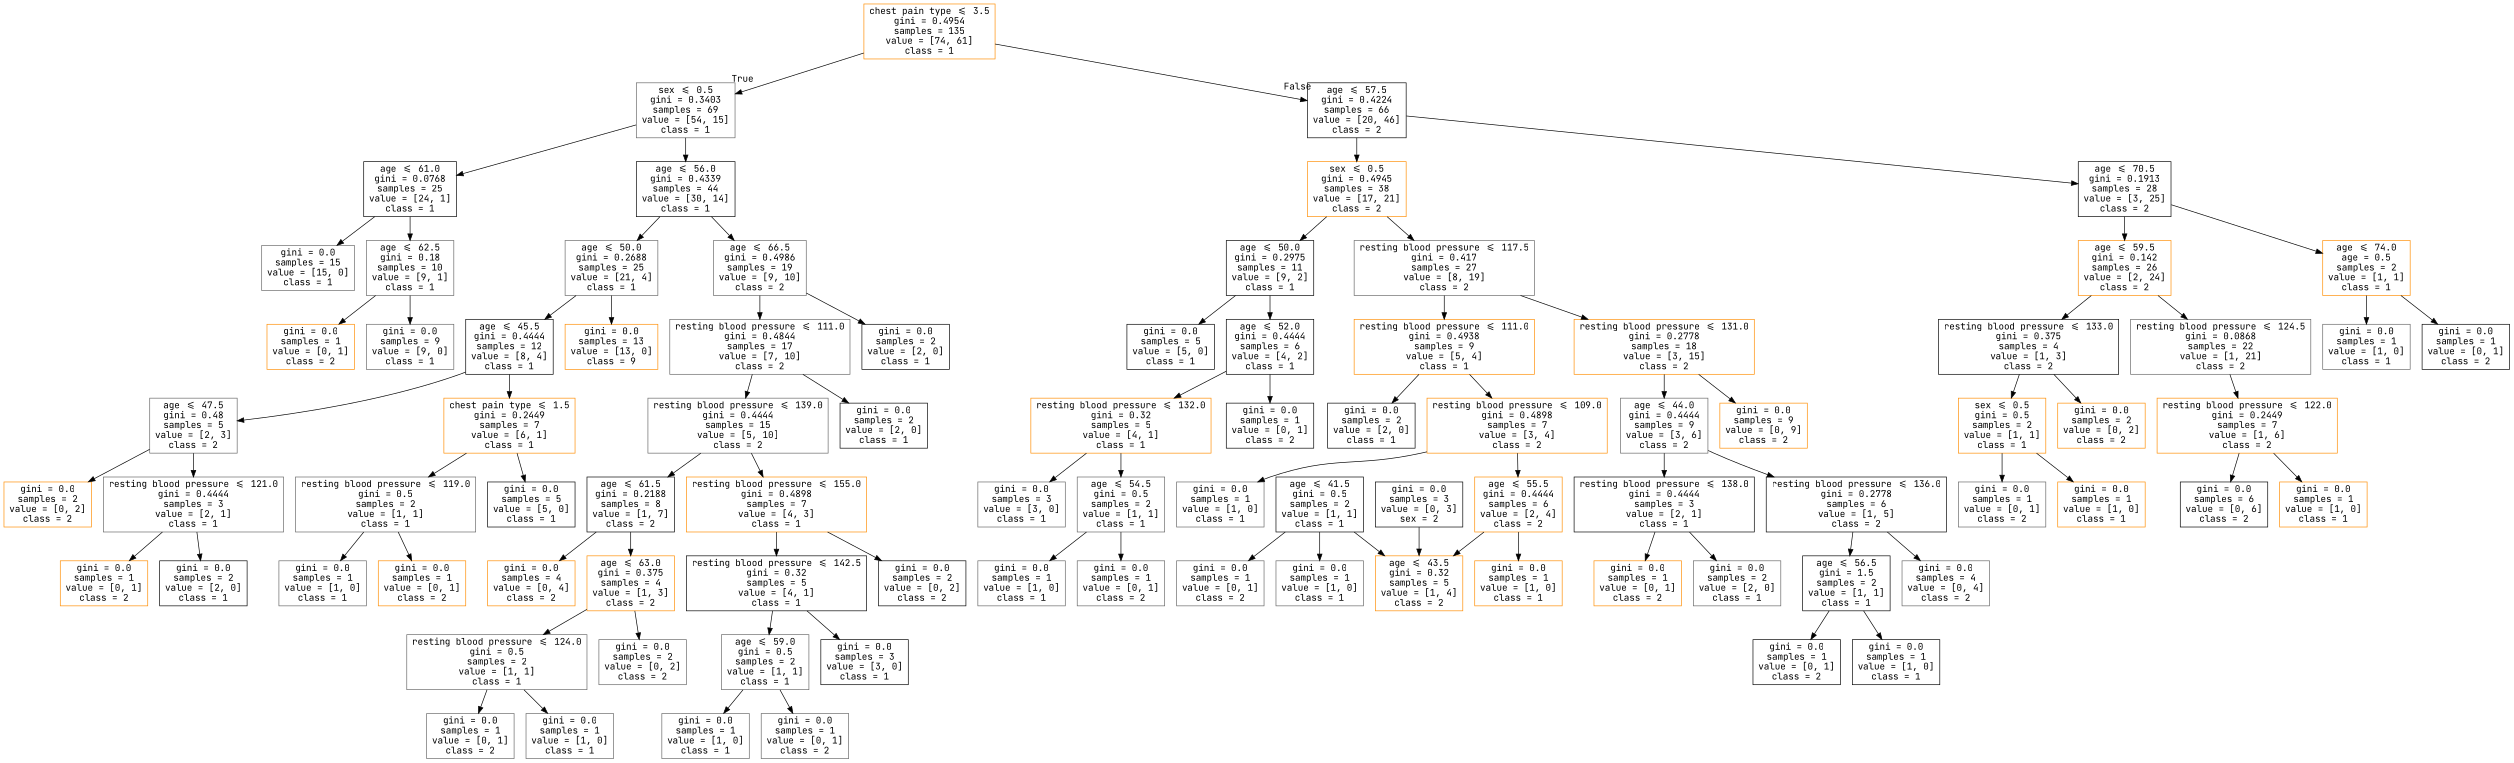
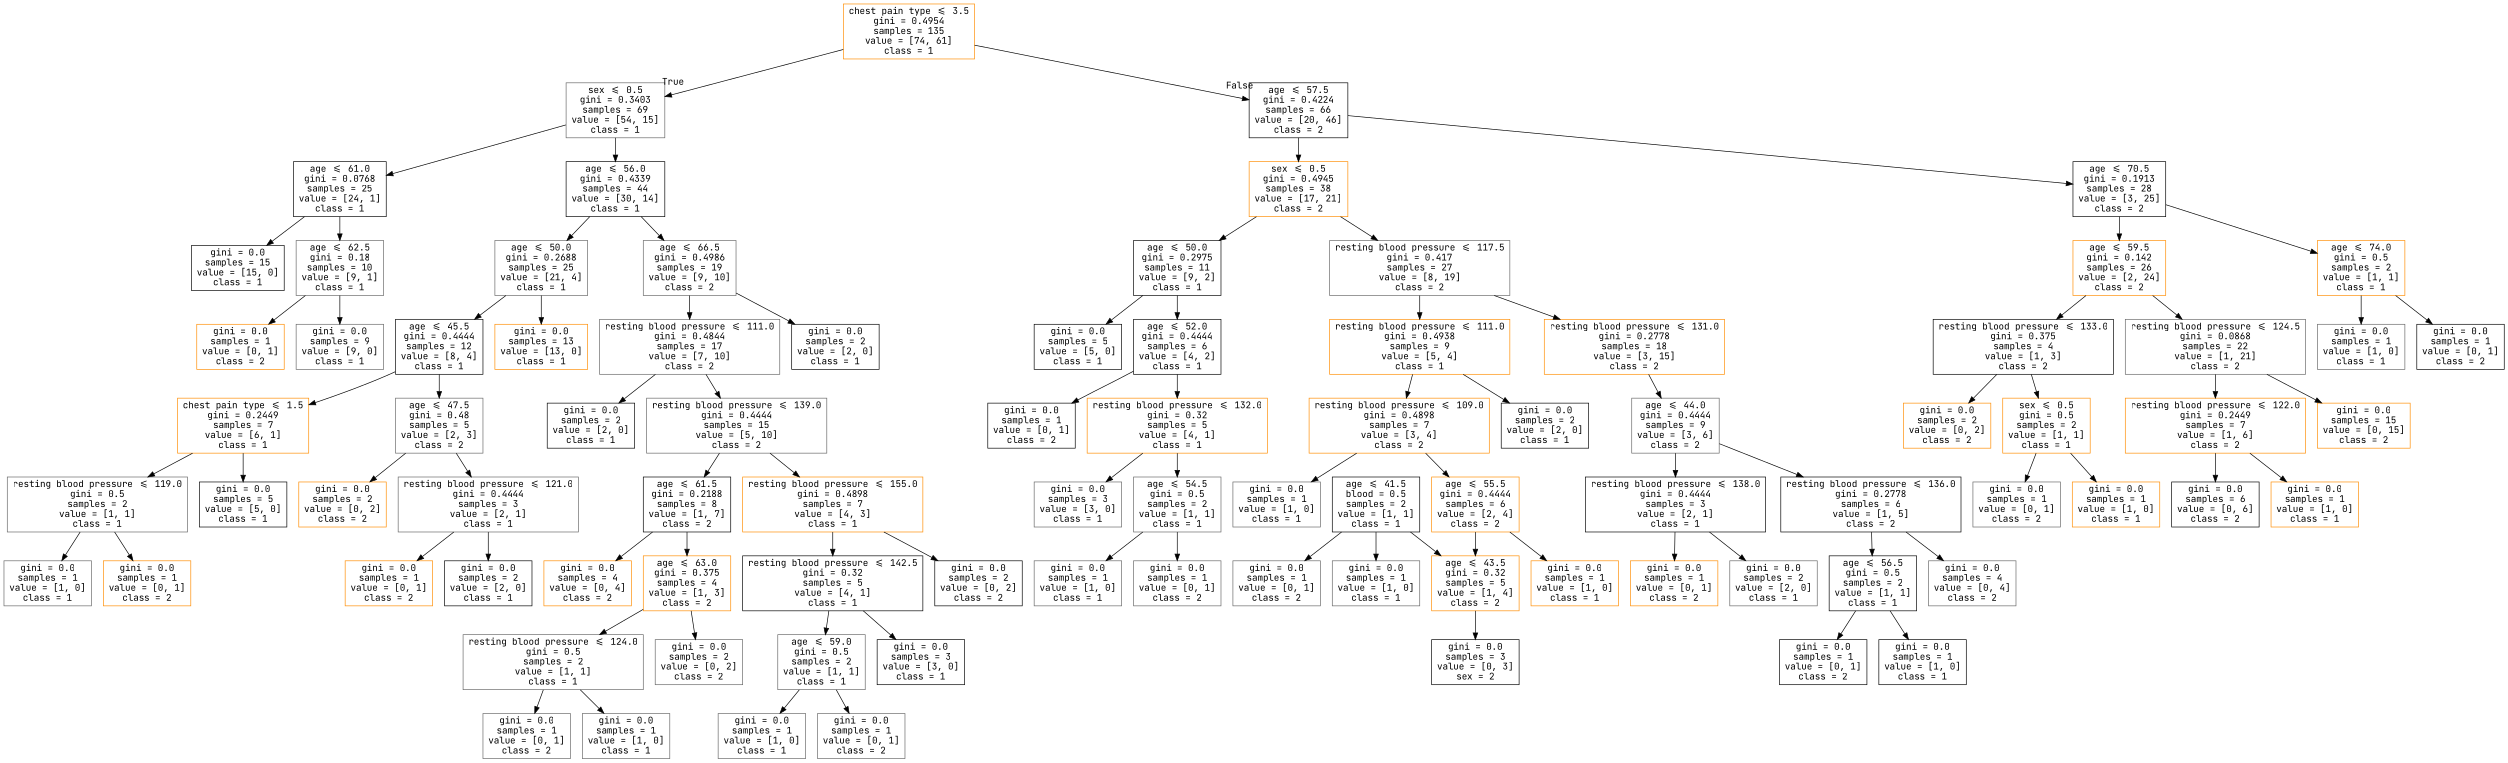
(308, 268) -> (238, 268)
(2366, 268) -> (2361, 268)
(611, 347) -> (541, 347)
(1764, 426) -> none
none -> (2364, 426)
(1320, 504) -> (1376, 504)
(1419, 538) -> (1475, 622)
(1846, 583) -> (1873, 583)
